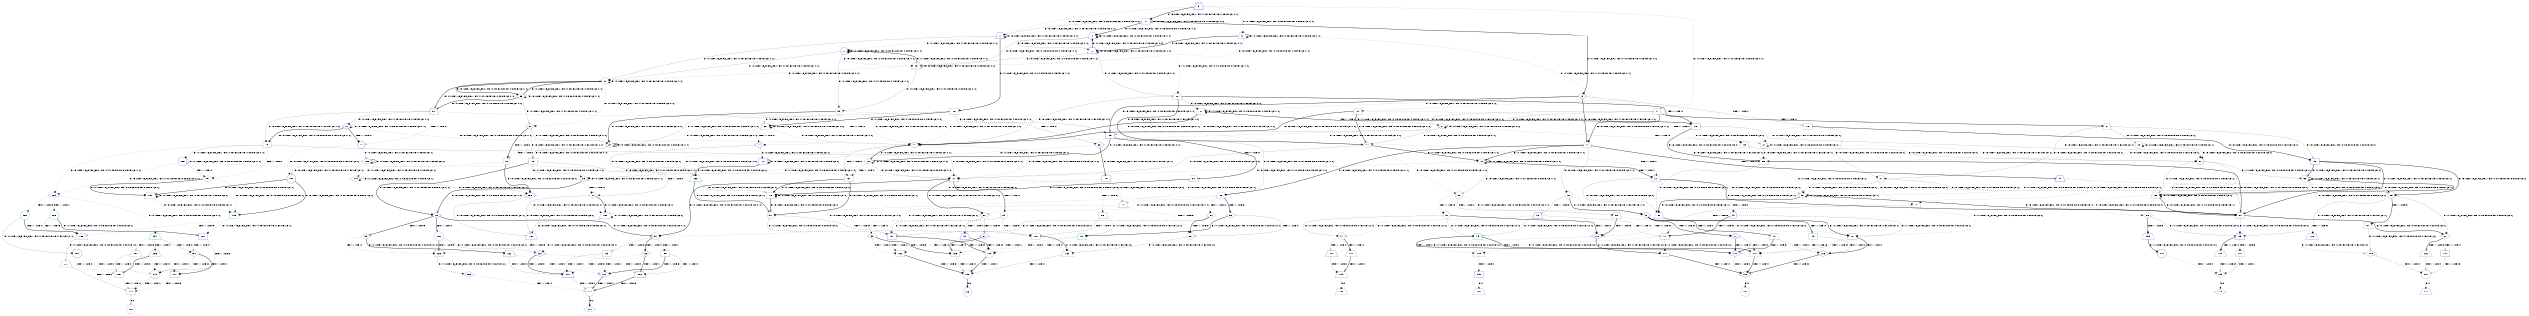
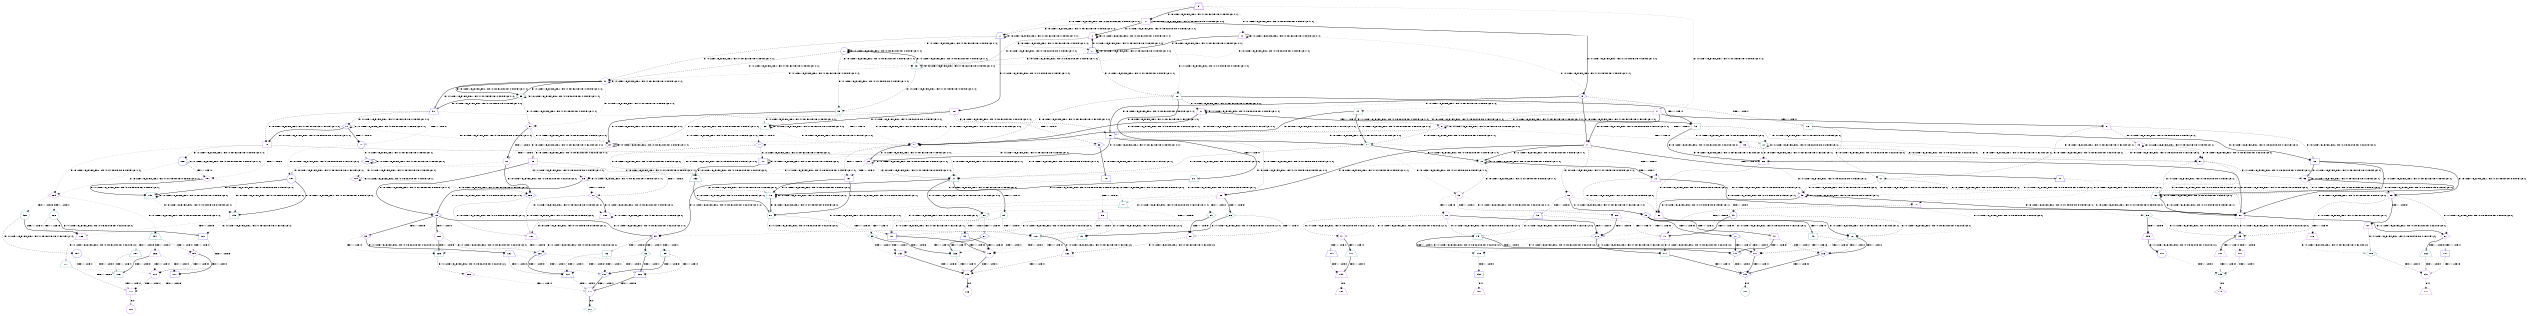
(1755, 254) -> (1755, 254)
